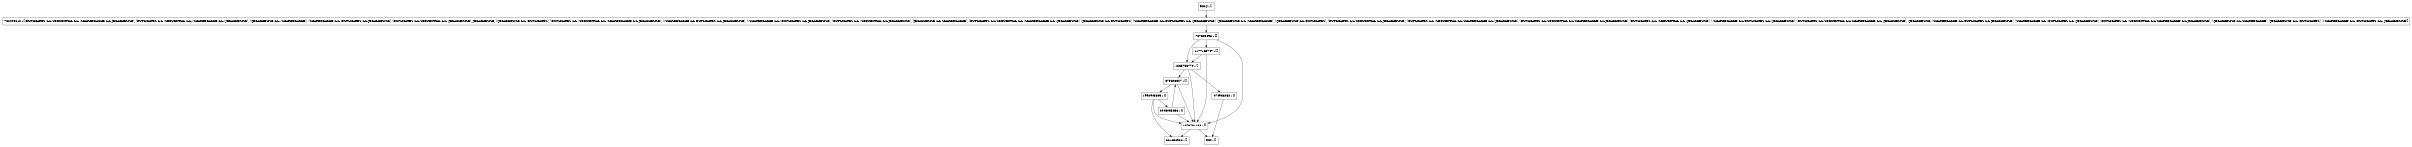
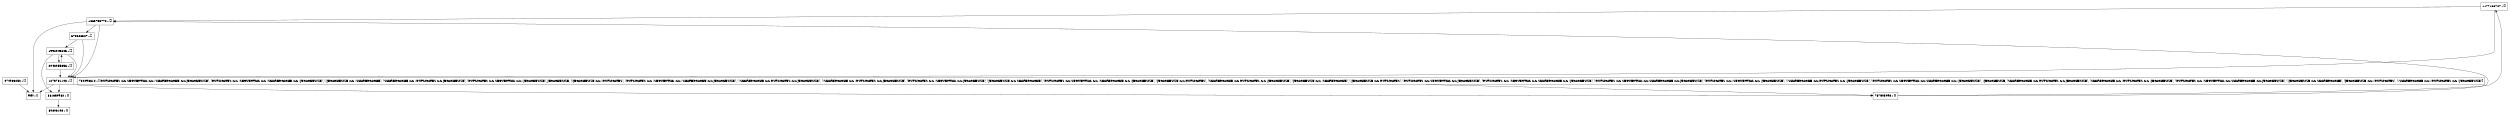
(1206, 6) -> none
(1204, 80) -> (38, 38)
(1243, 84) -> (972, 94)
(1174, 97) -> (62, 60)
none -> (58, 111)
